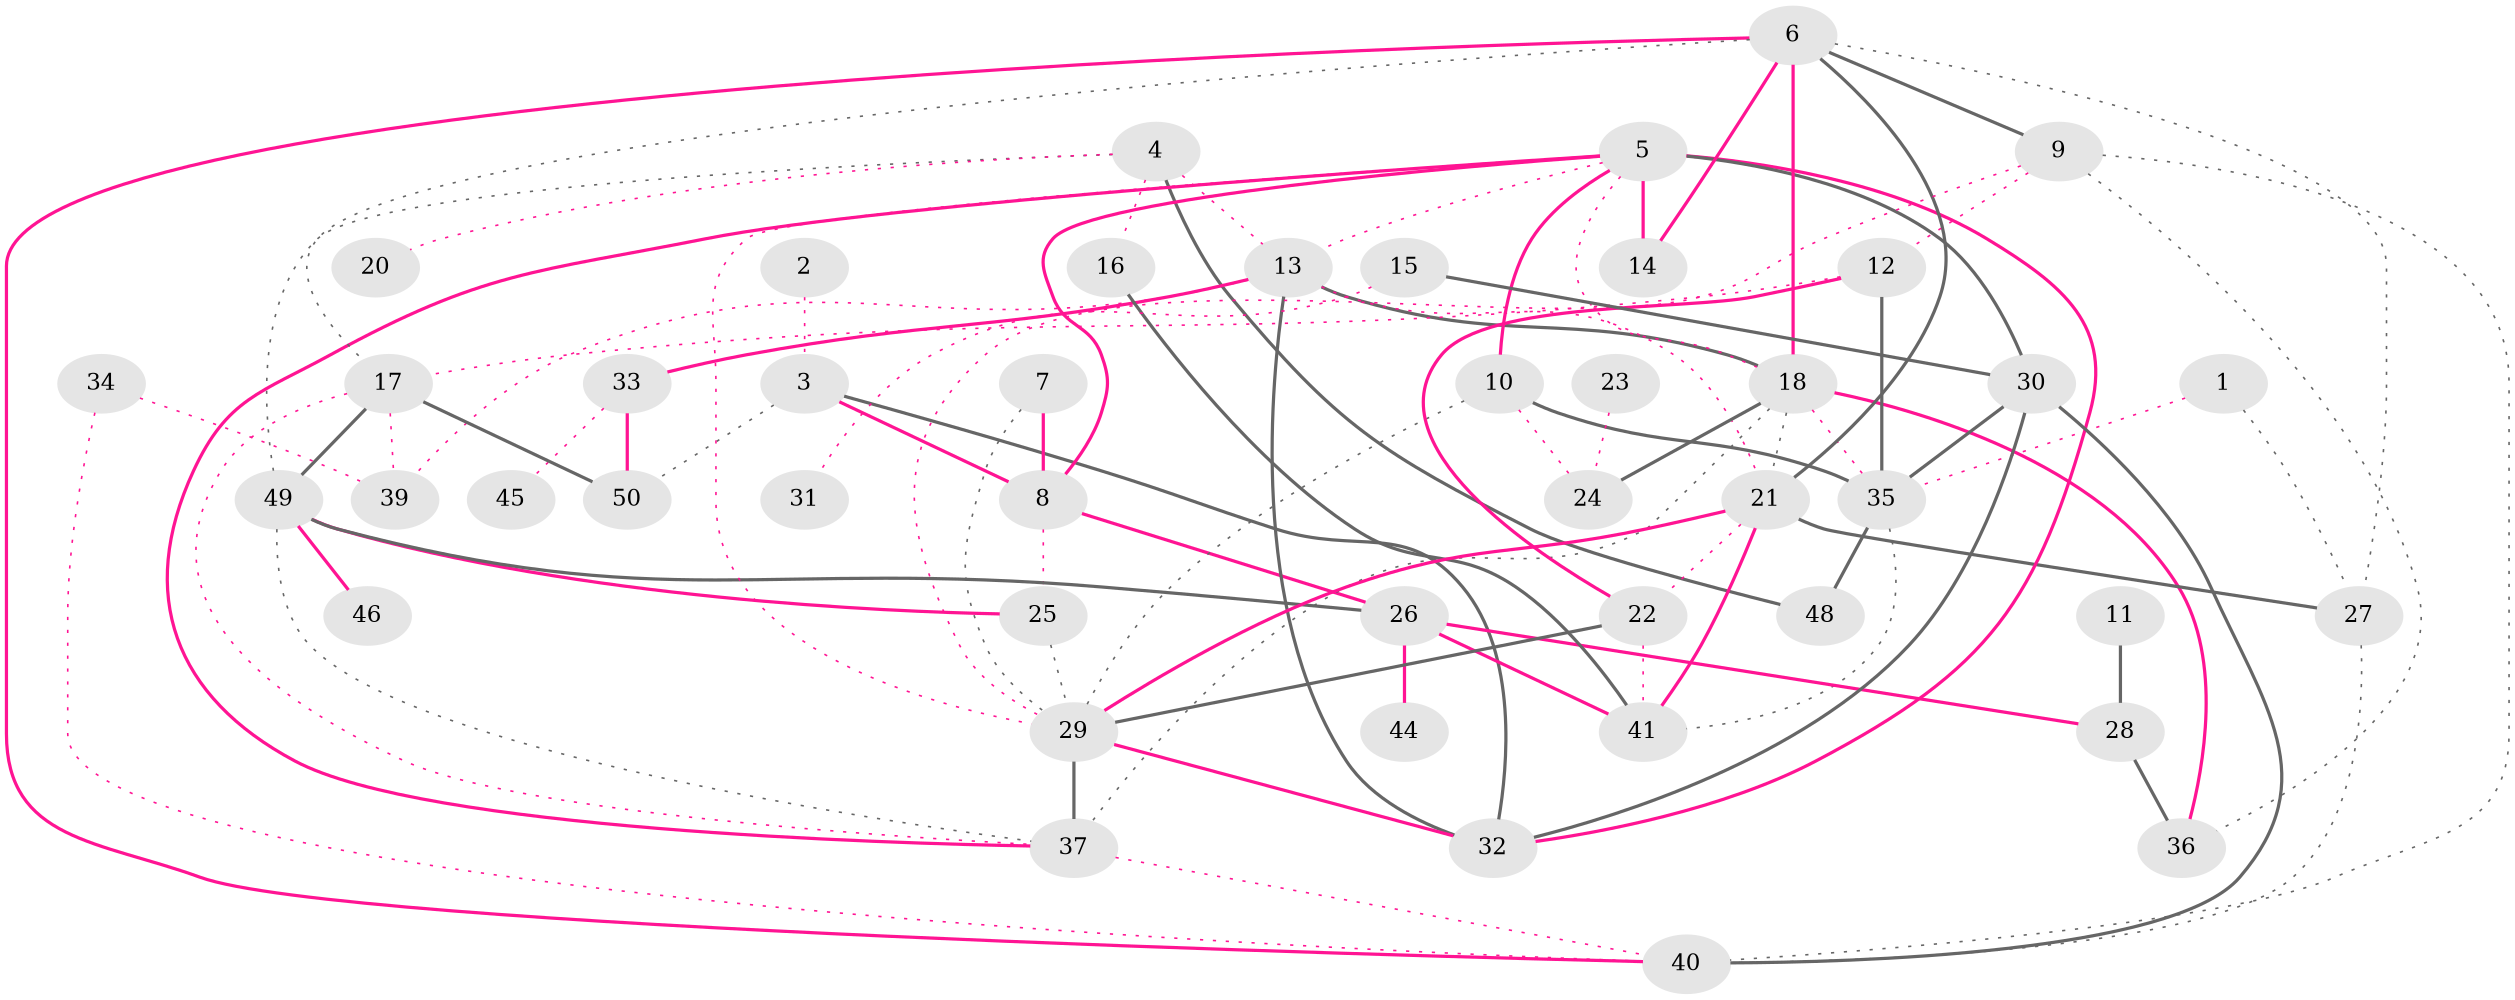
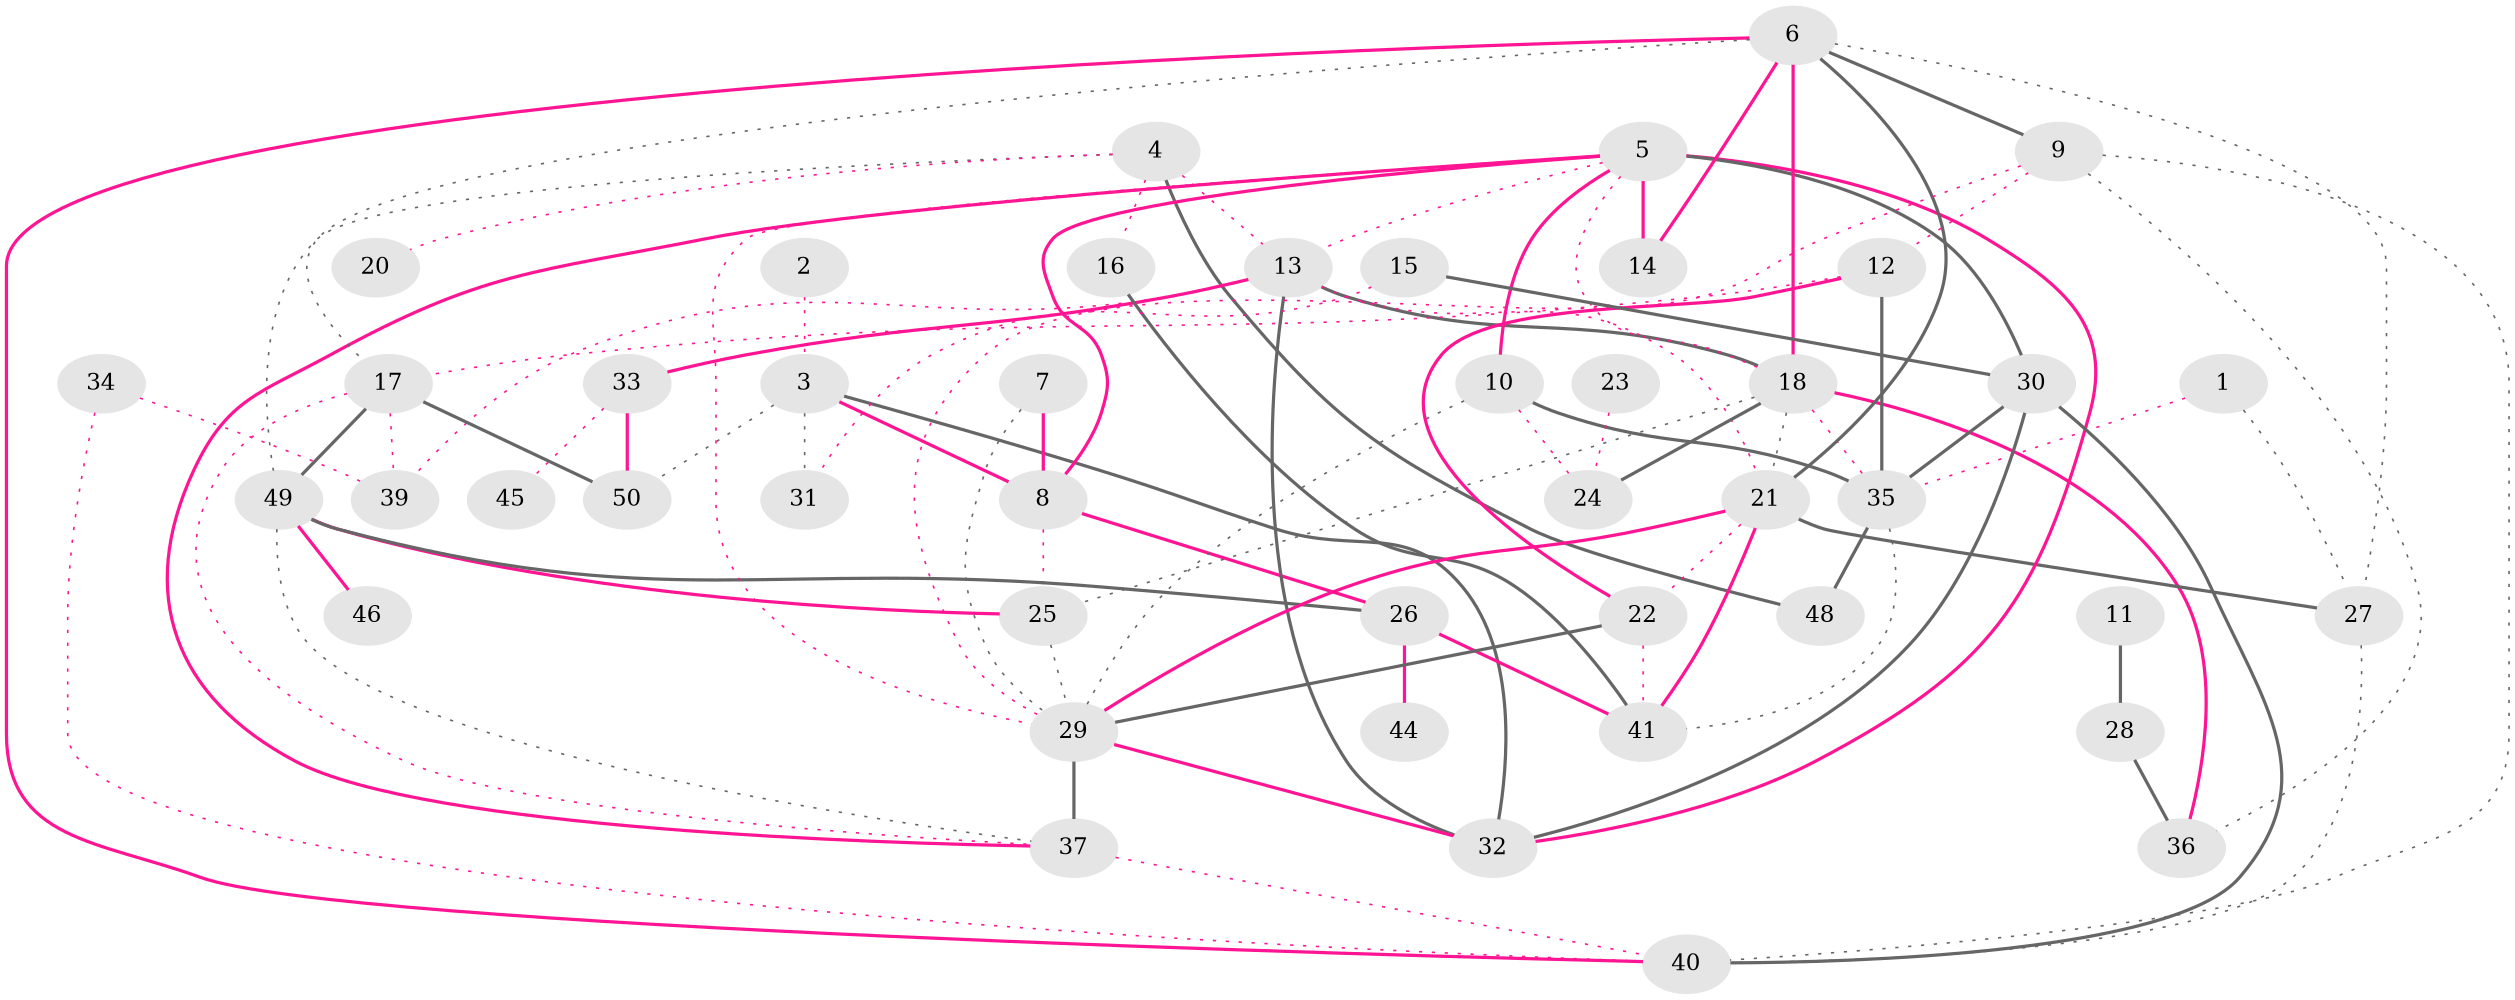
none -> (805, 442)
(1533, 558) -> (1418, 500)
(1762, 674) -> none
